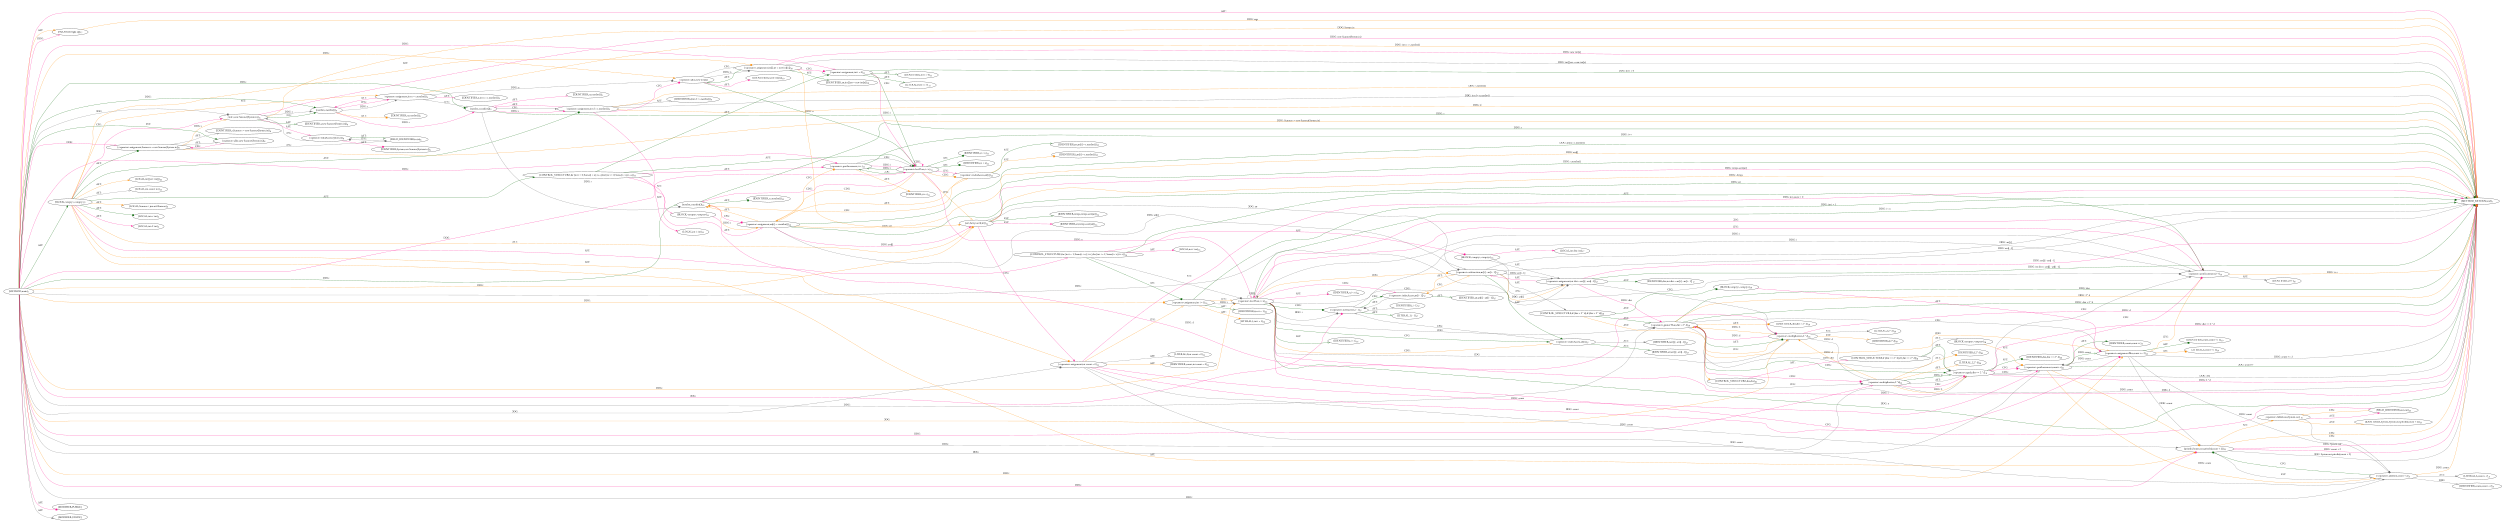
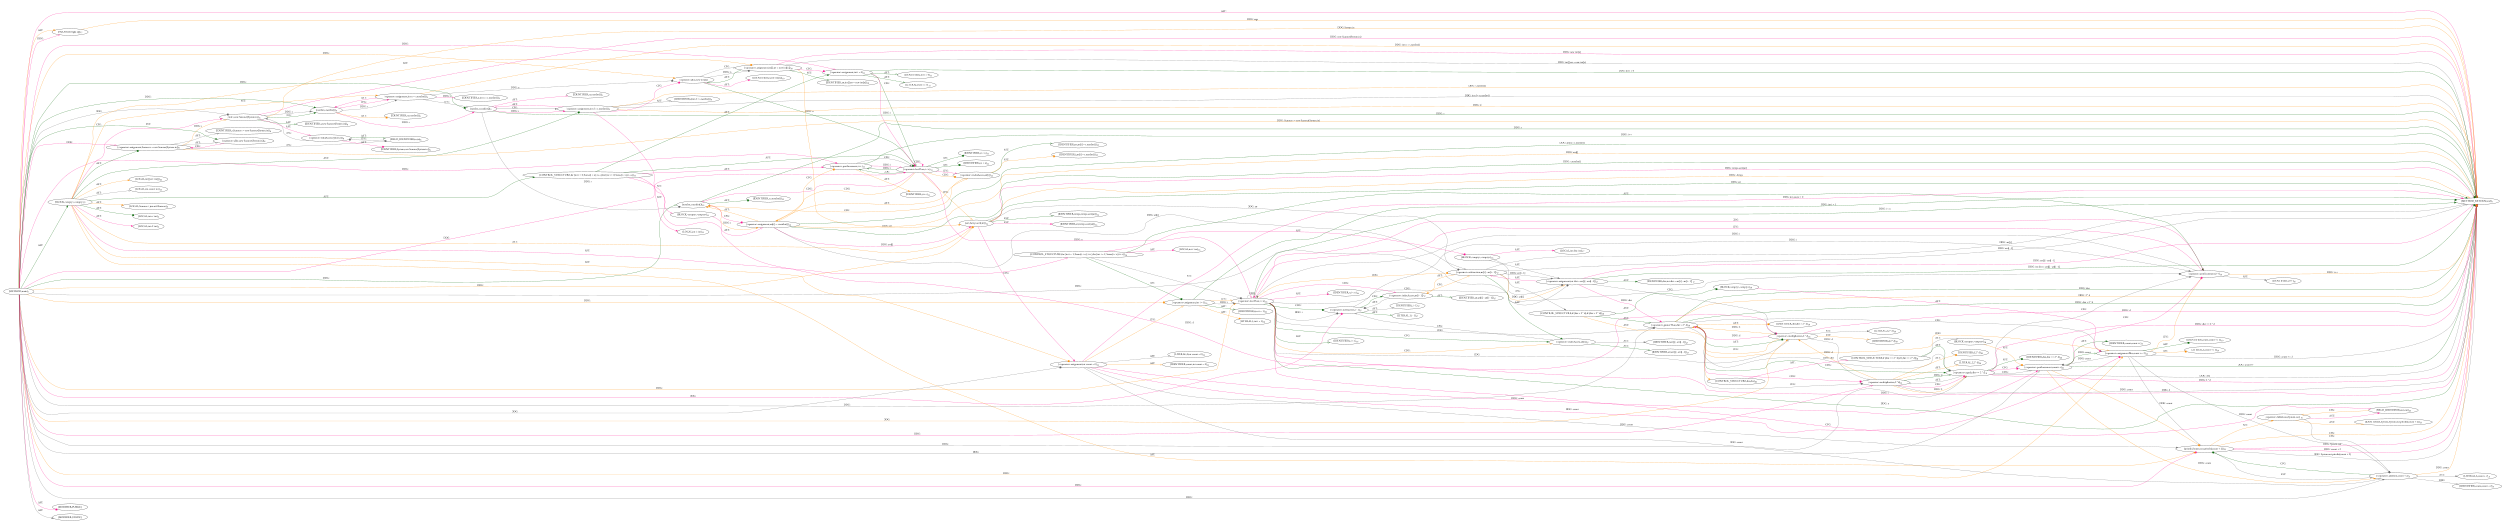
(447, 96) -> (447, 96)
